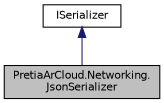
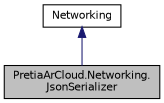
(82, 16) -> (82, 16)
